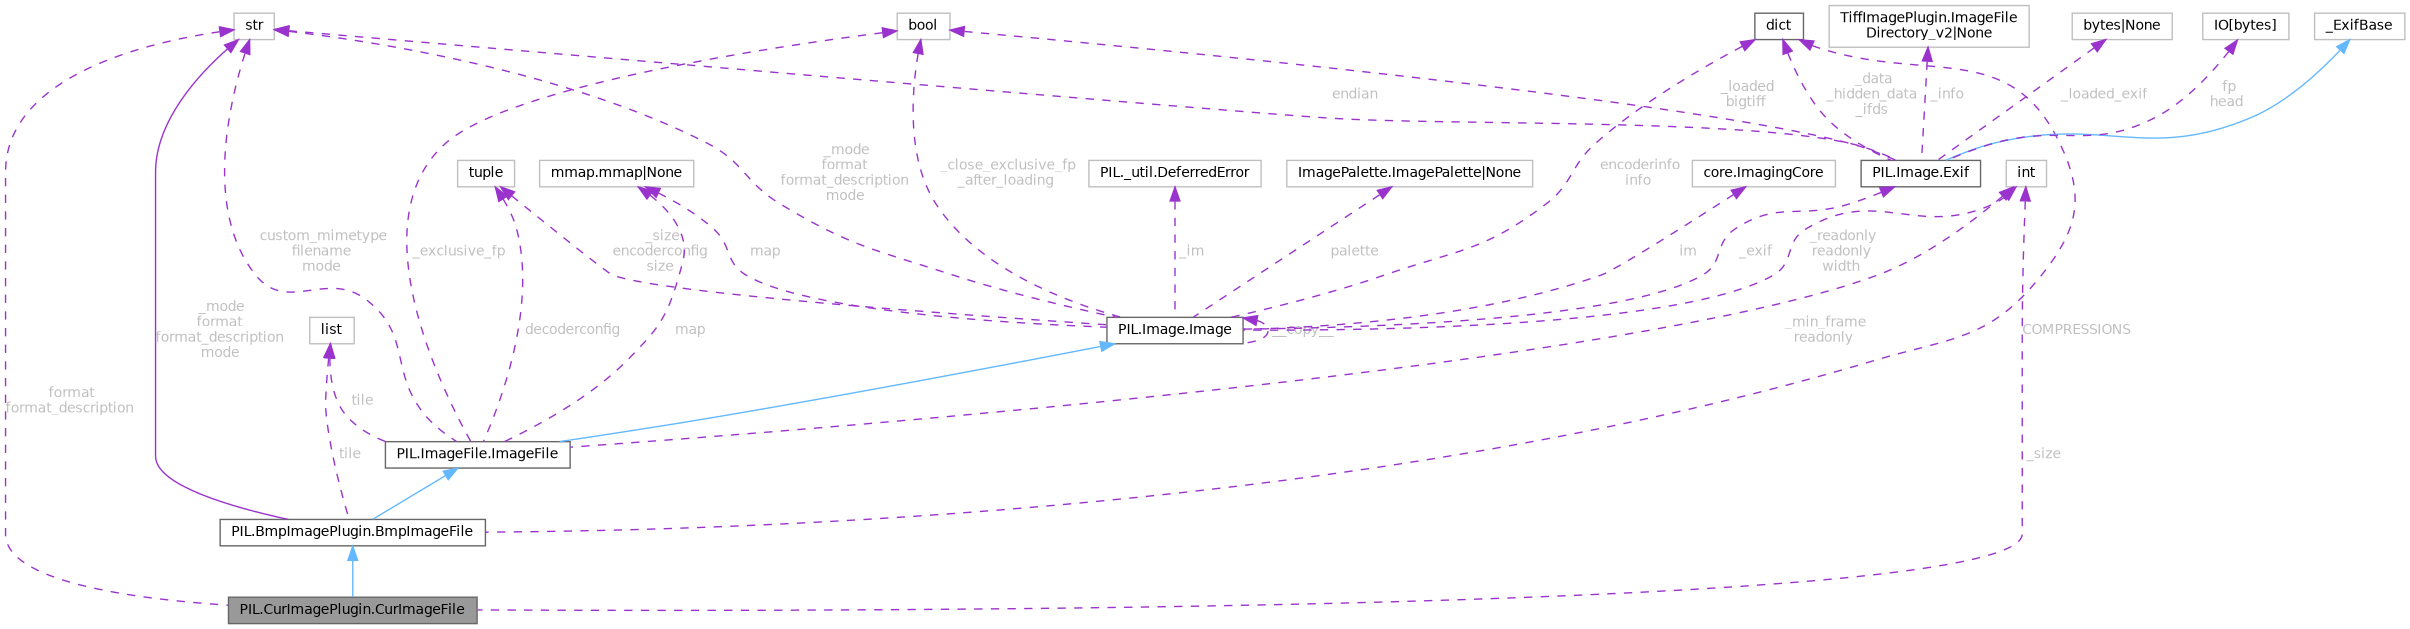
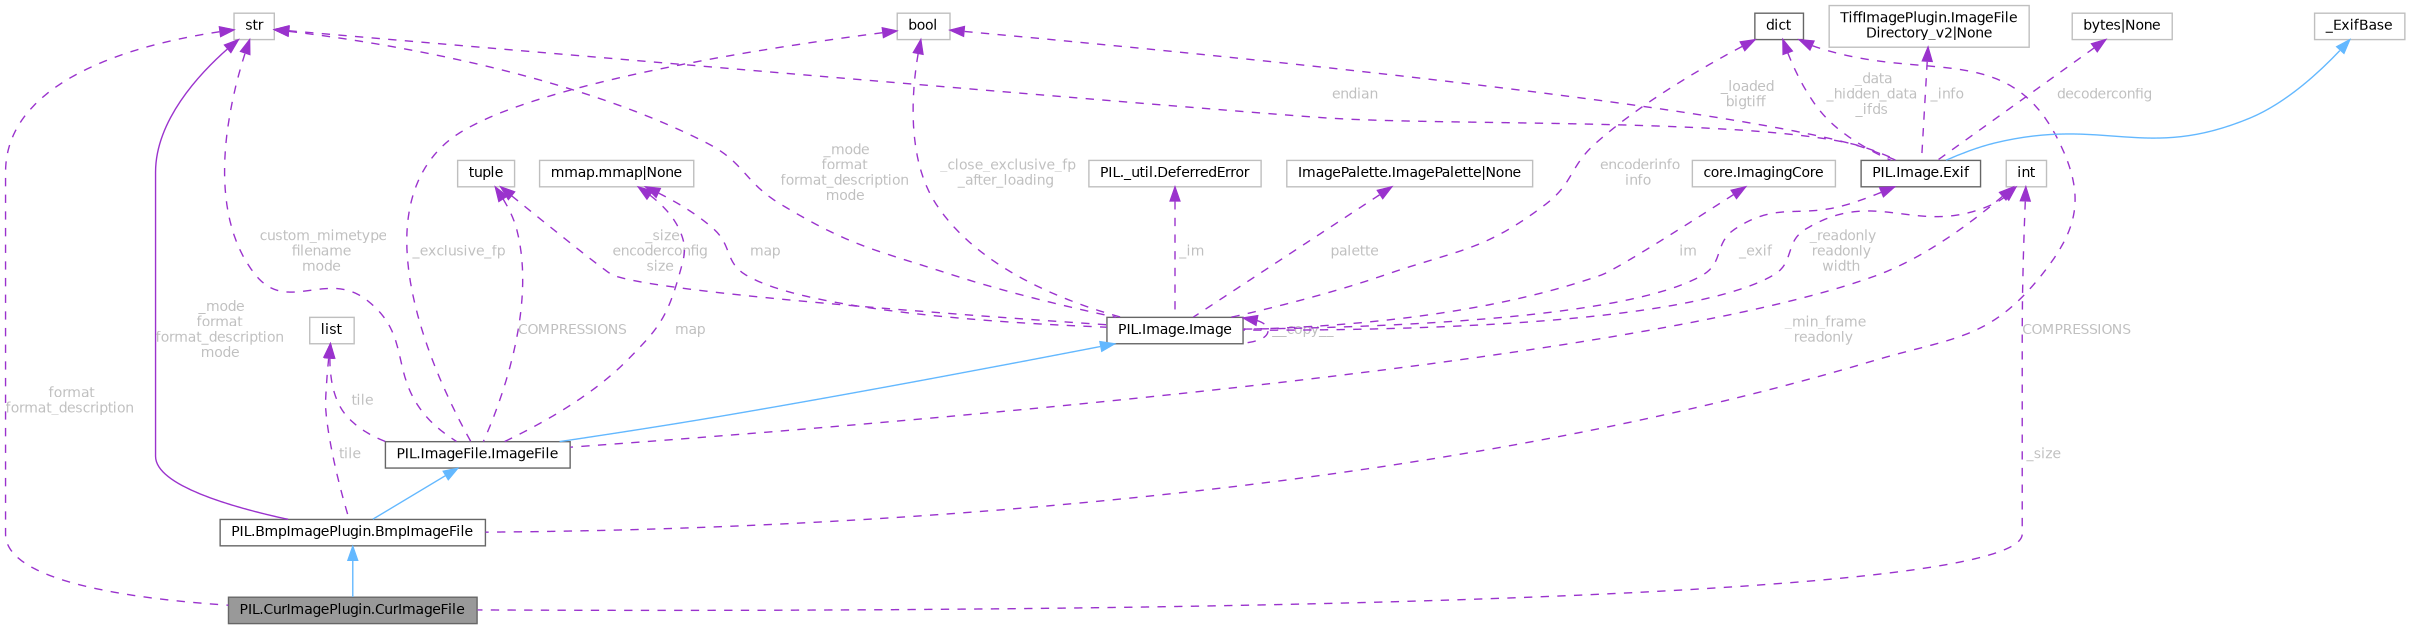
(2246, 26) -> none
(2103, 95) -> (2103, 95)
(571, 331) -> (571, 331)
